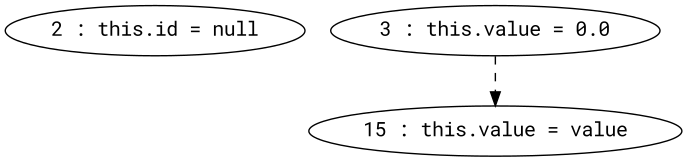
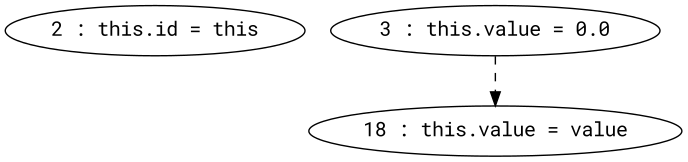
(155, 31) -> (155, 31)
(495, 131) -> (495, 131)
